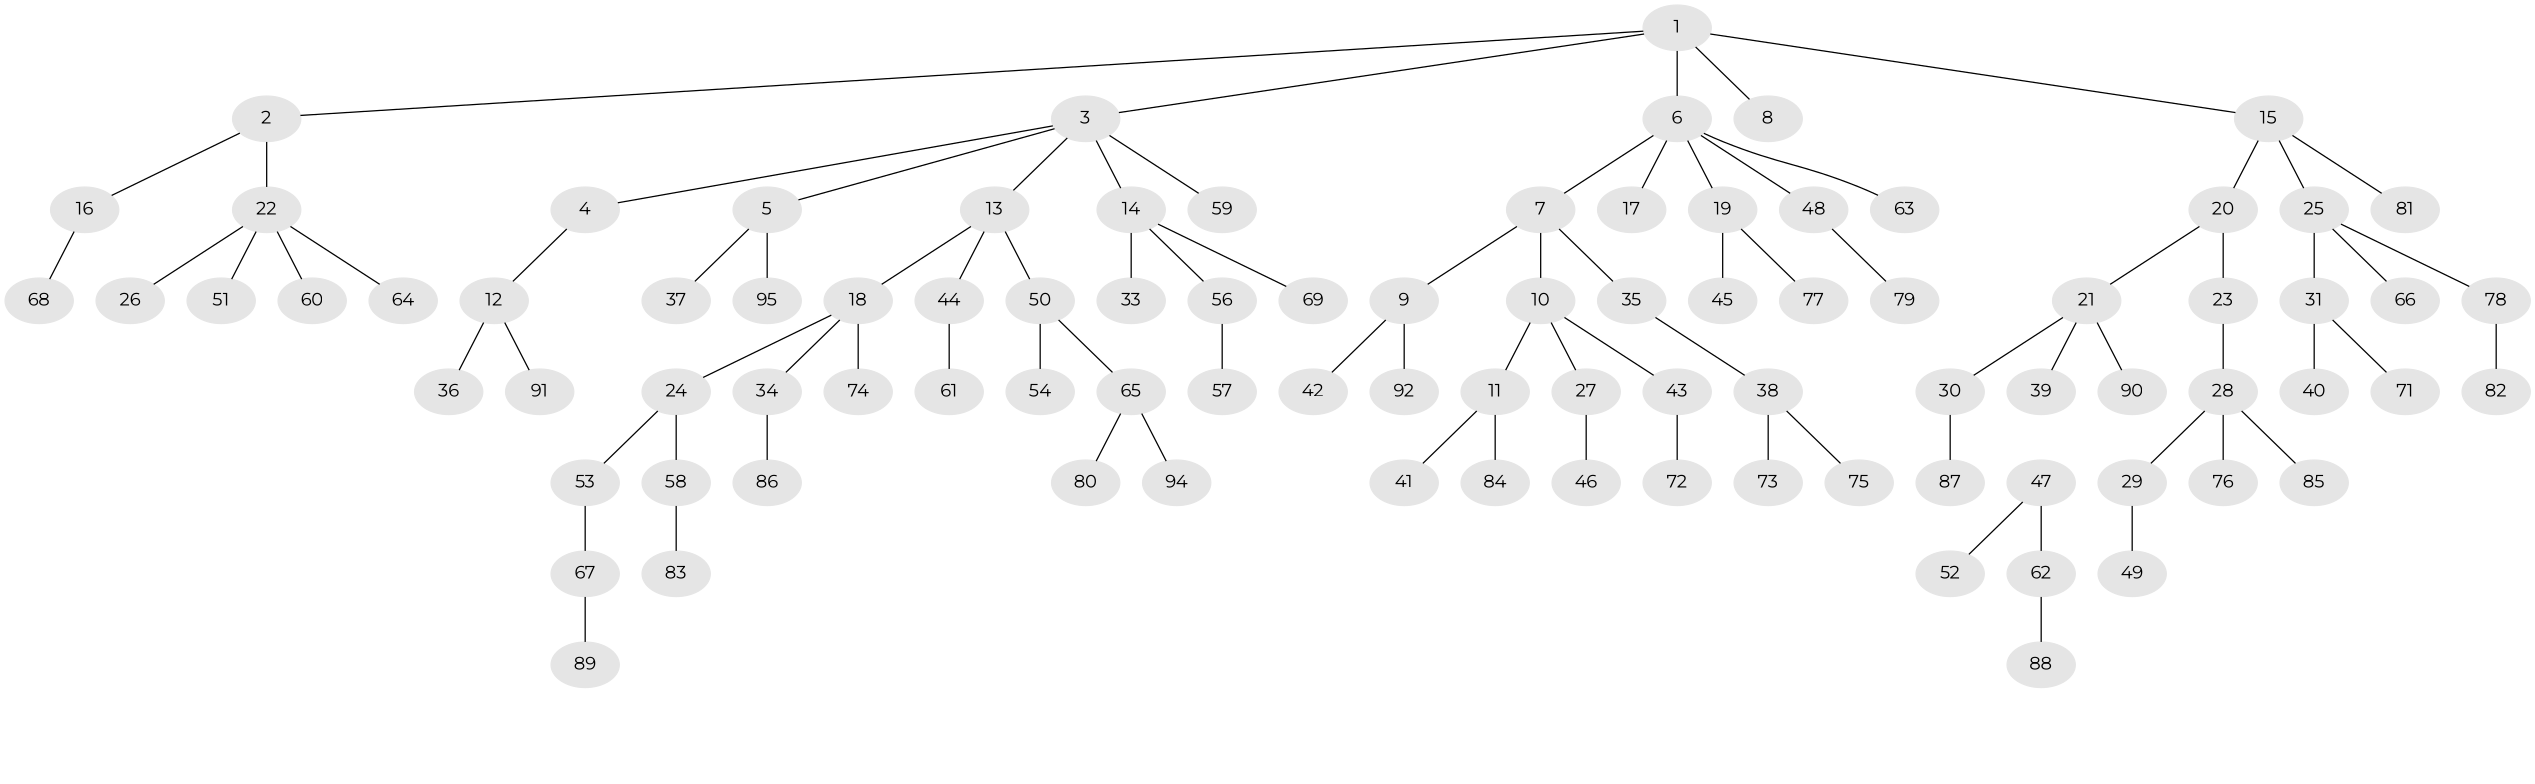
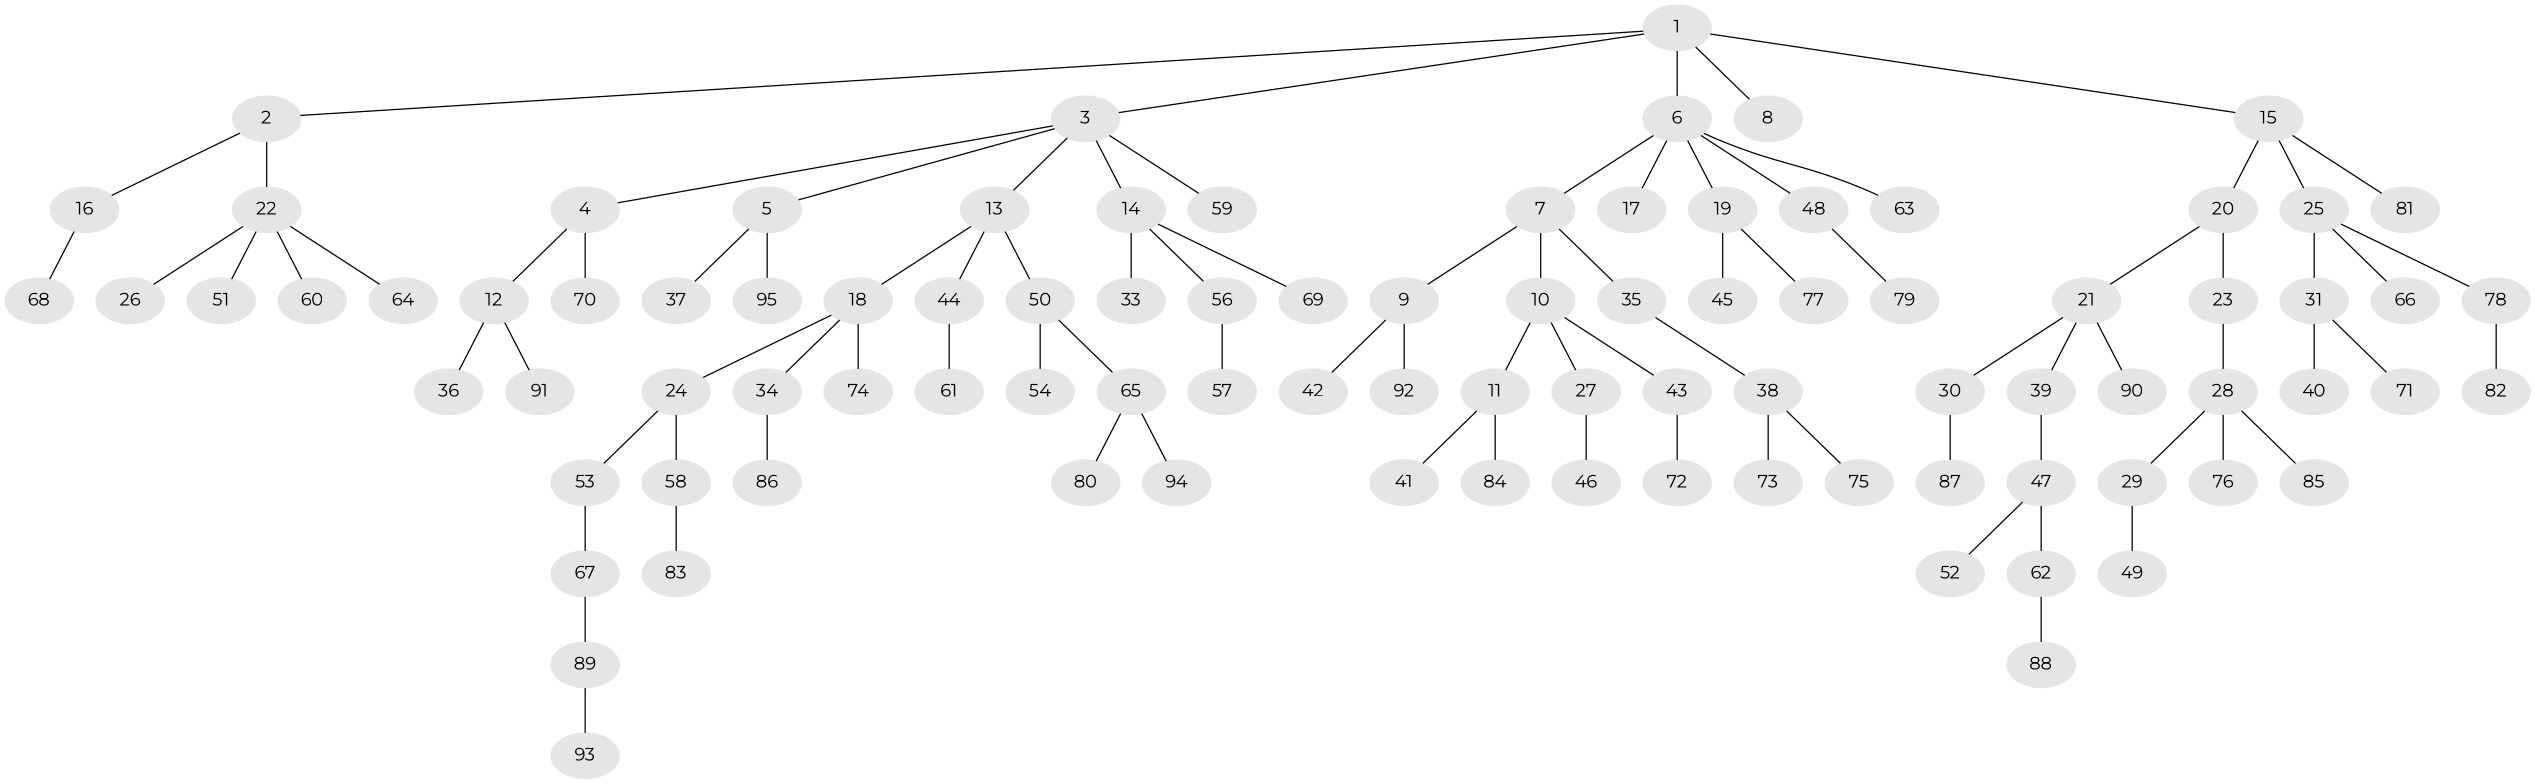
none -> (585, 301)
none -> (2041, 437)
none -> (585, 756)
